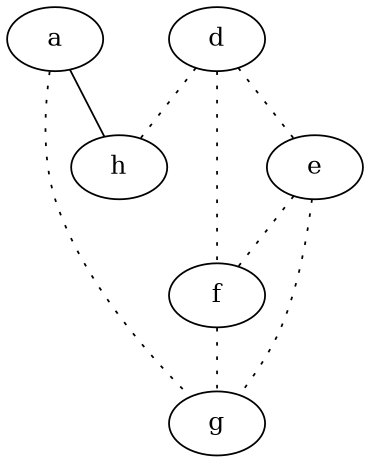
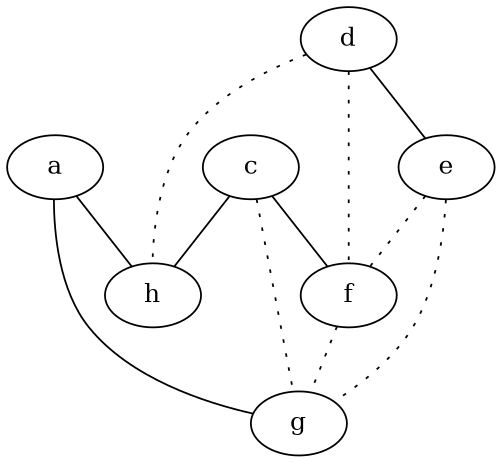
(266, 103) -> (398, 103)
none -> (251, 167)
(78, 251) -> (107, 347)
